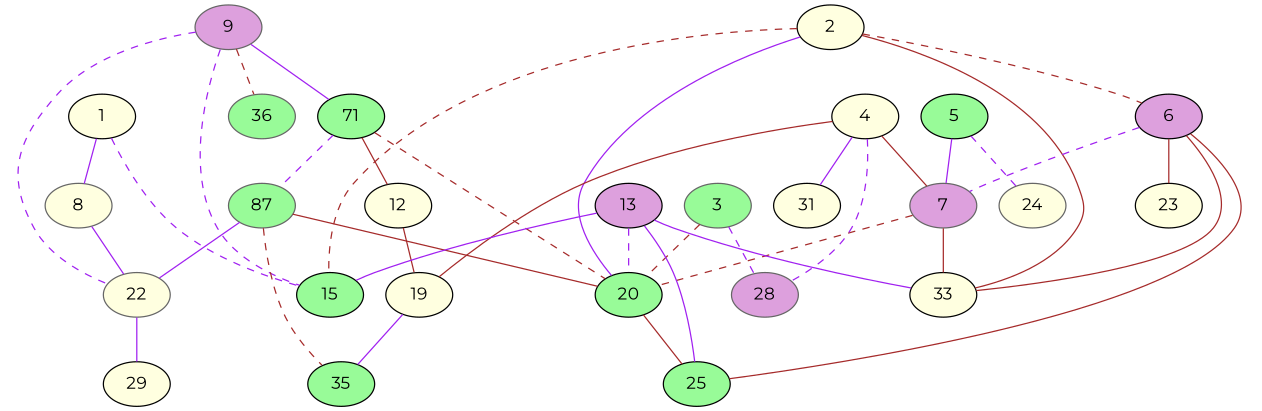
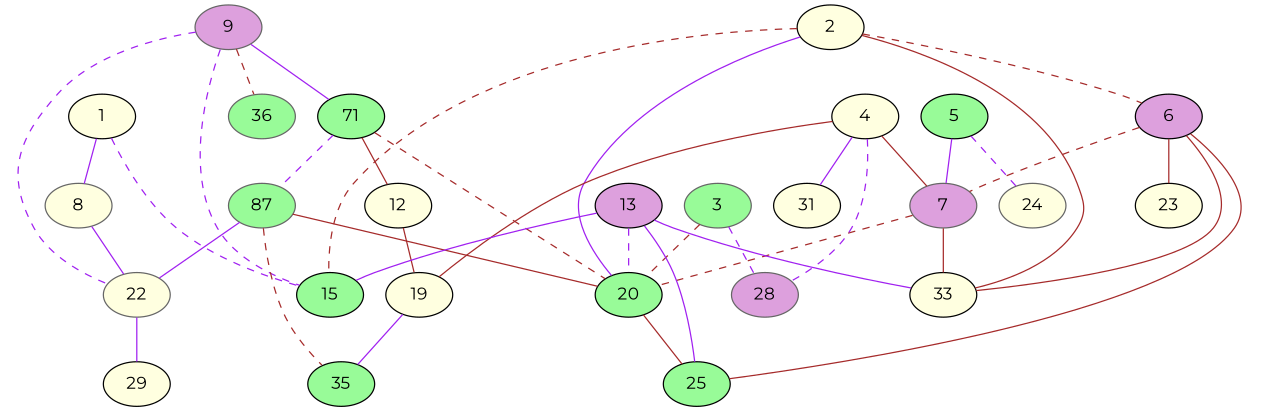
(1054, 158) -> (1054, 158)
